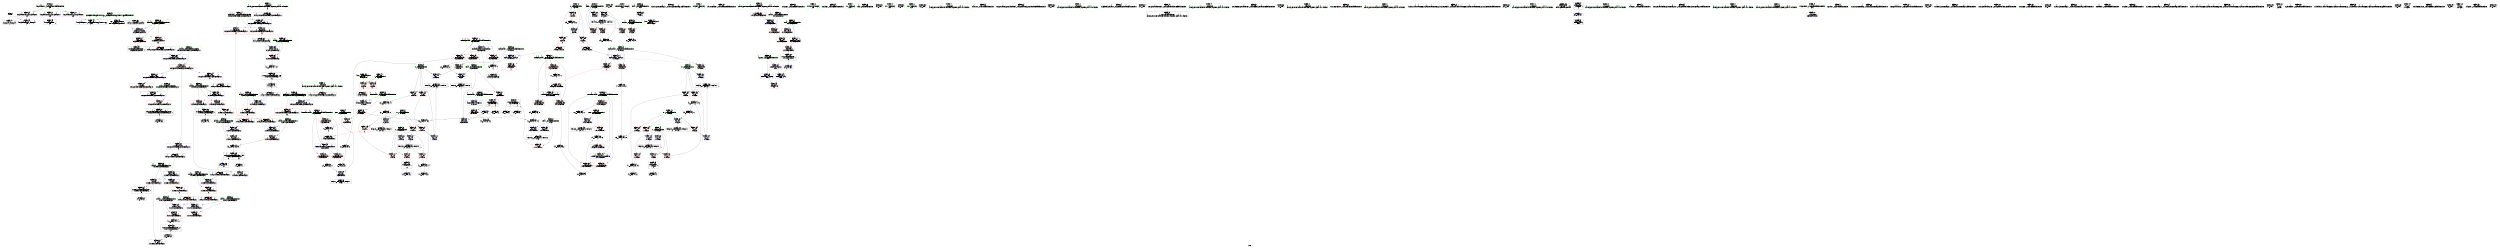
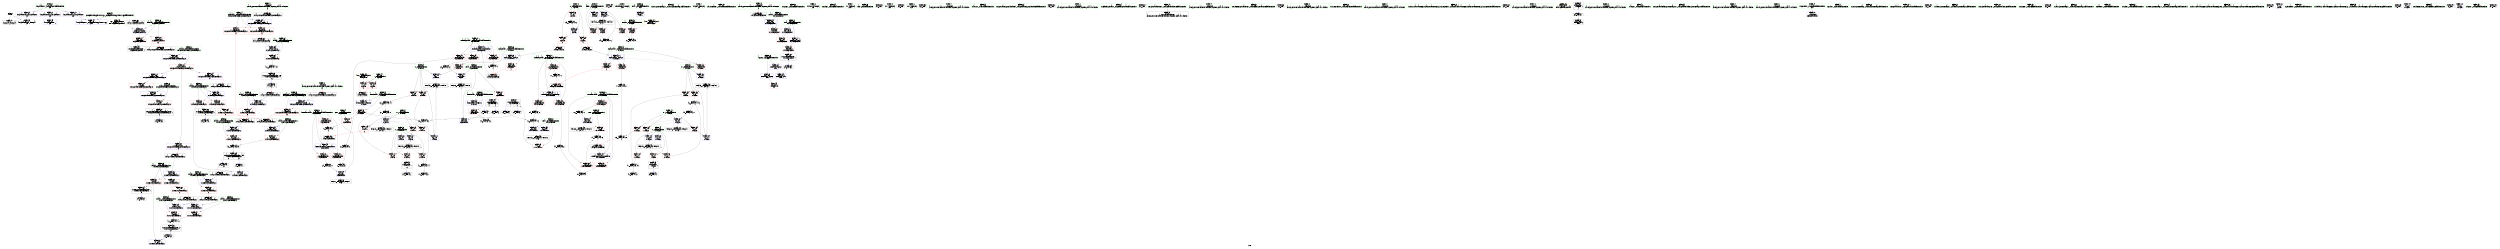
(551, 122) -> (551, 122)
